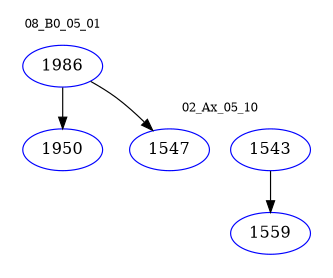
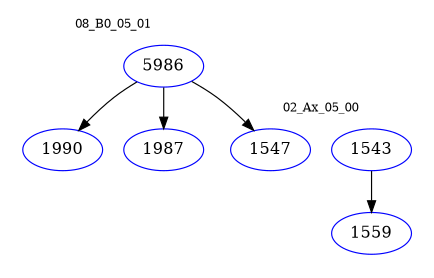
(63, 66) -> (164, 66)
(220, 109) -> (321, 109)
(63, 150) -> (63, 150)
none -> (164, 150)
